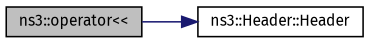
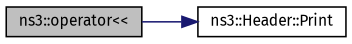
(280, 22) -> (272, 22)
